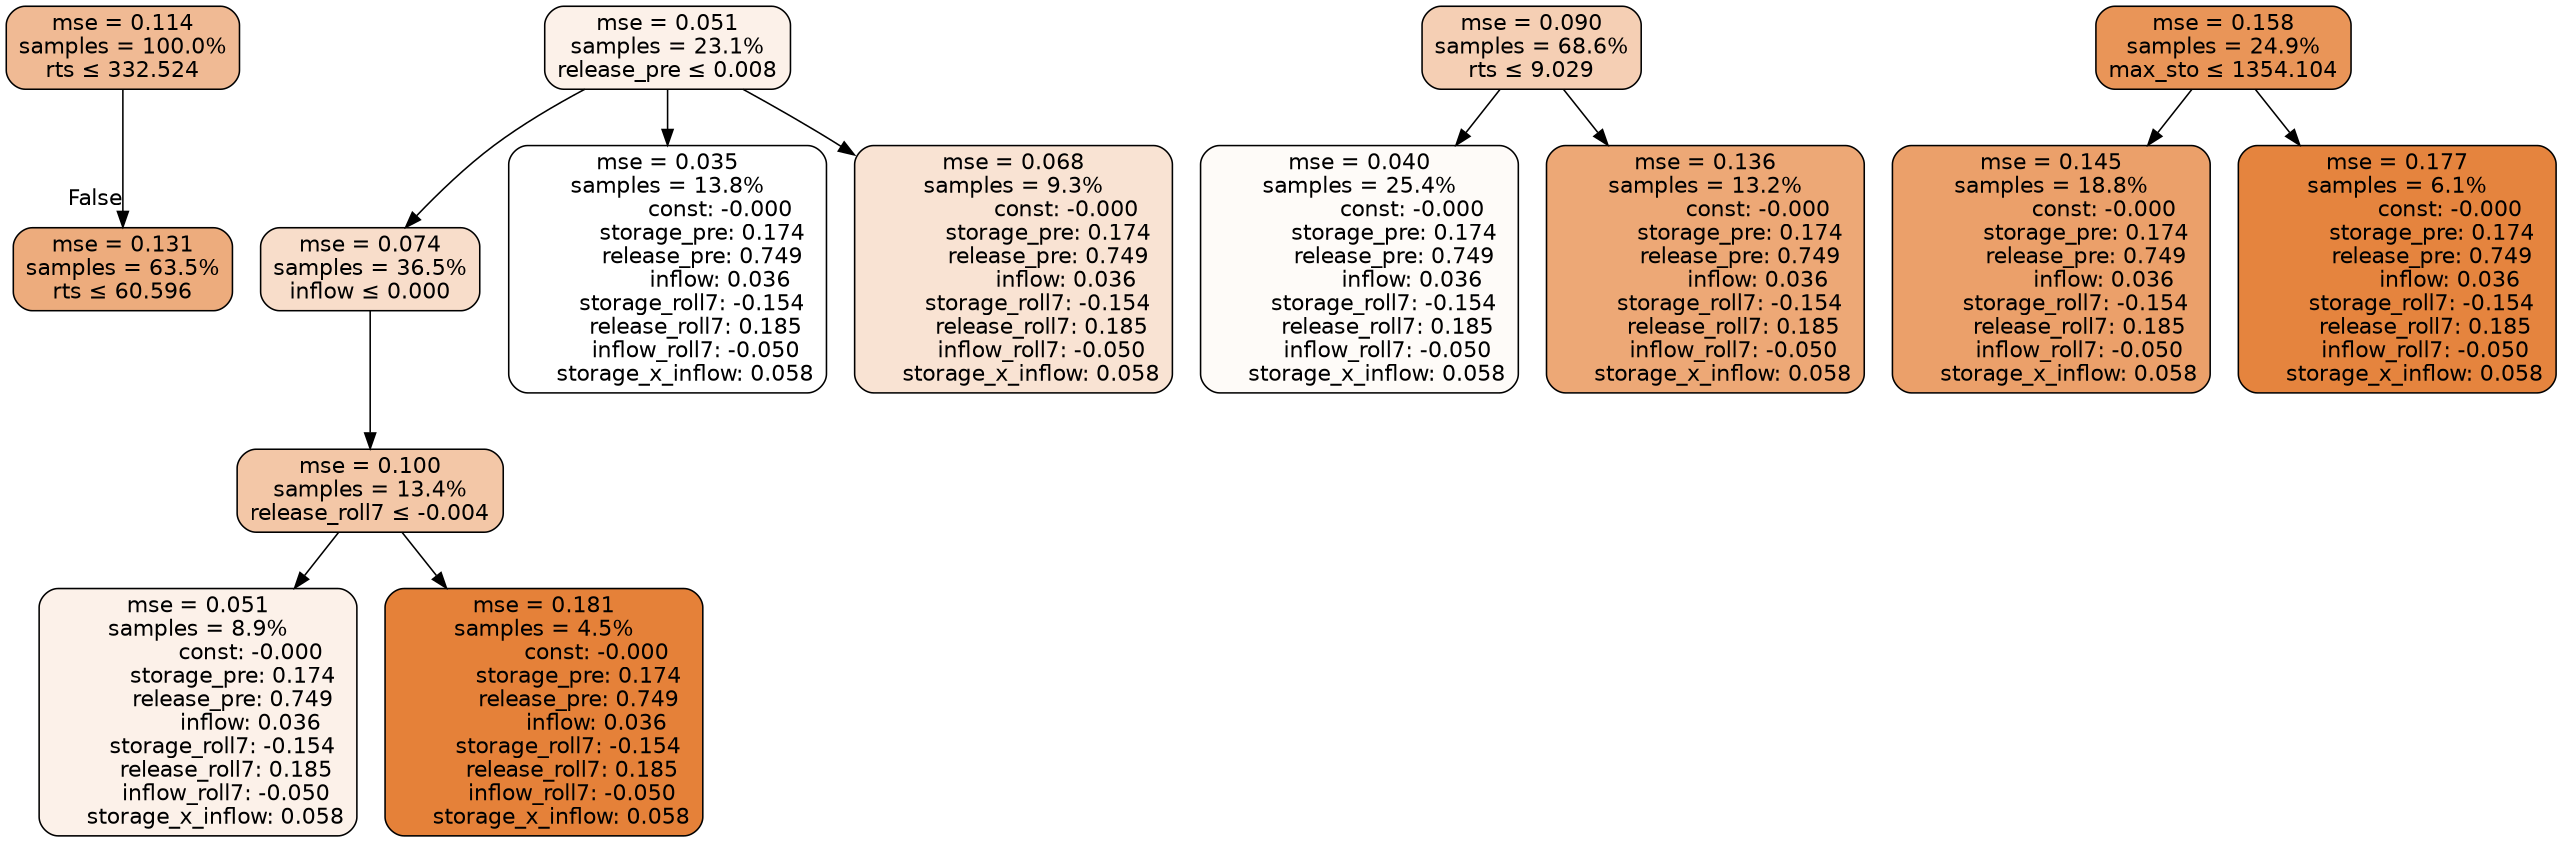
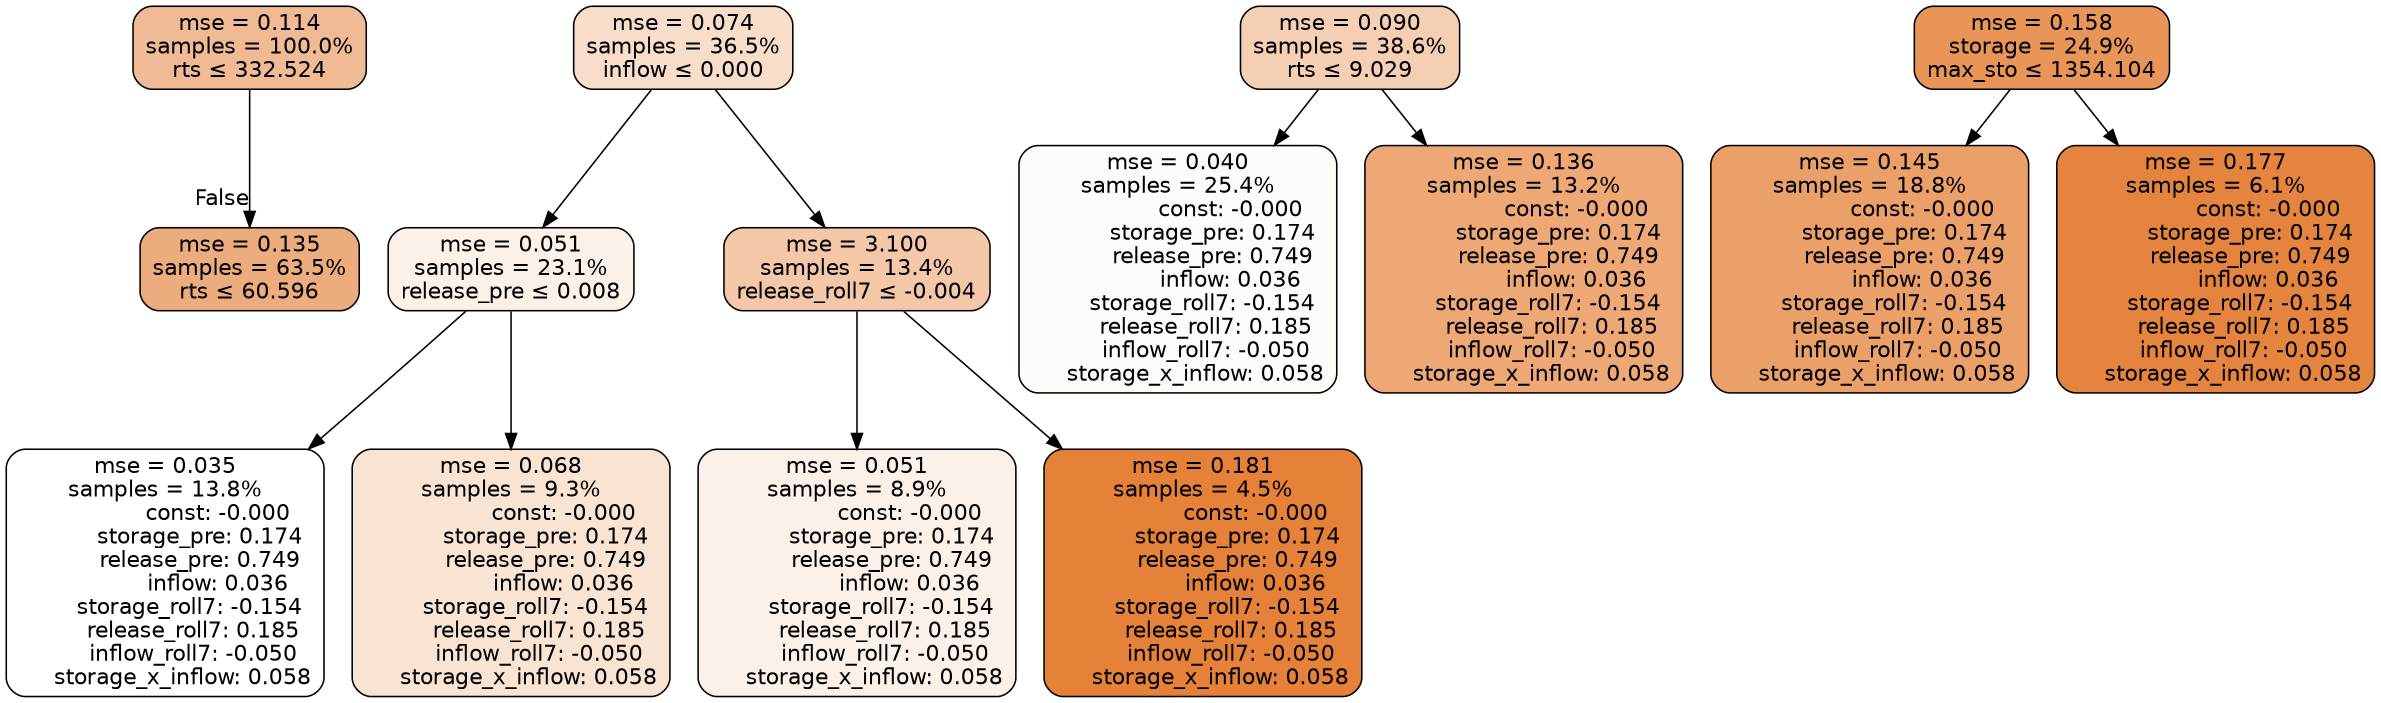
(1532, 48) -> (1350, 48)
(2223, 48) -> (2042, 48)
(495, 145) -> (602, 152)
(123, 269) -> (250, 269)
(370, 491) -> (857, 269)
